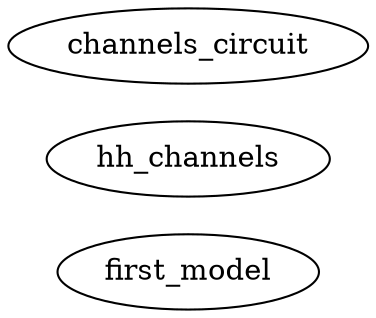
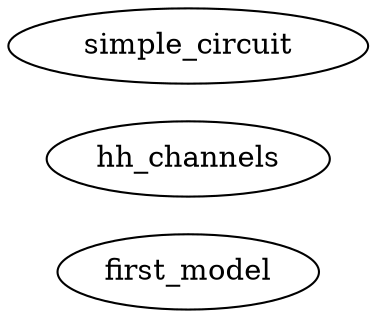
(188, 46) -> (188, 46)
